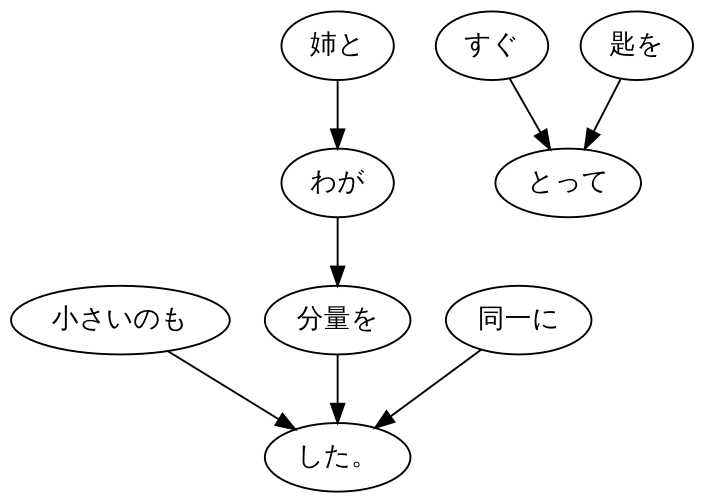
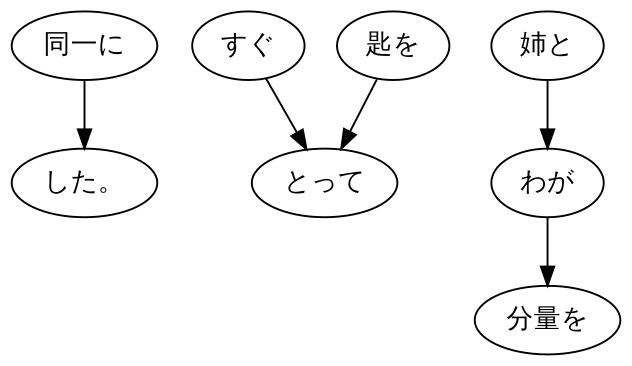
(120, 320) -> none
(338, 379) -> none
